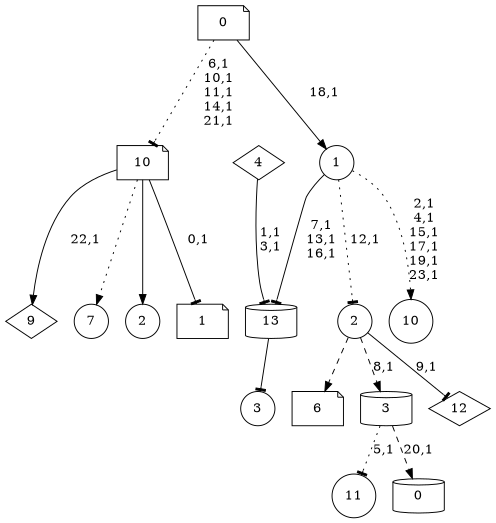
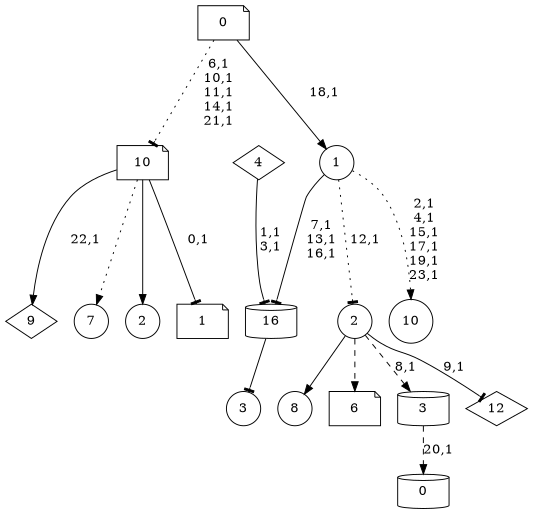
(271, 321) -> (271, 321)
none -> (295, 409)
(354, 496) -> none
